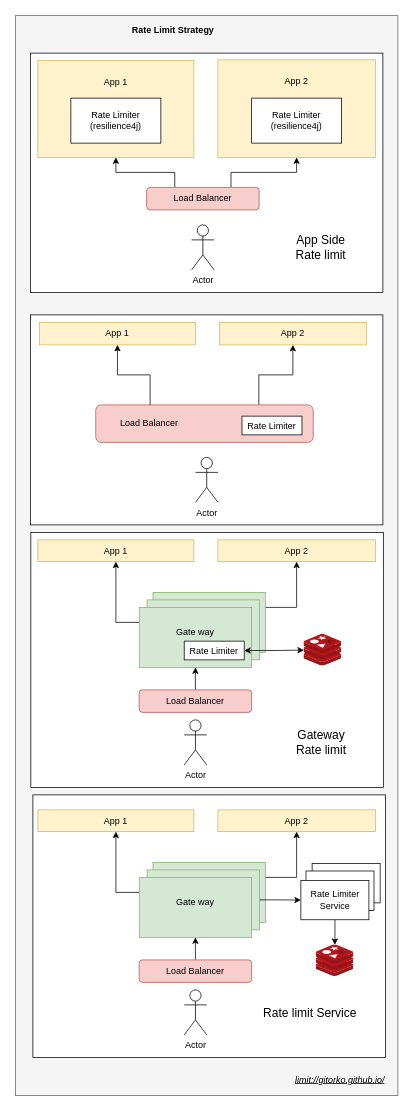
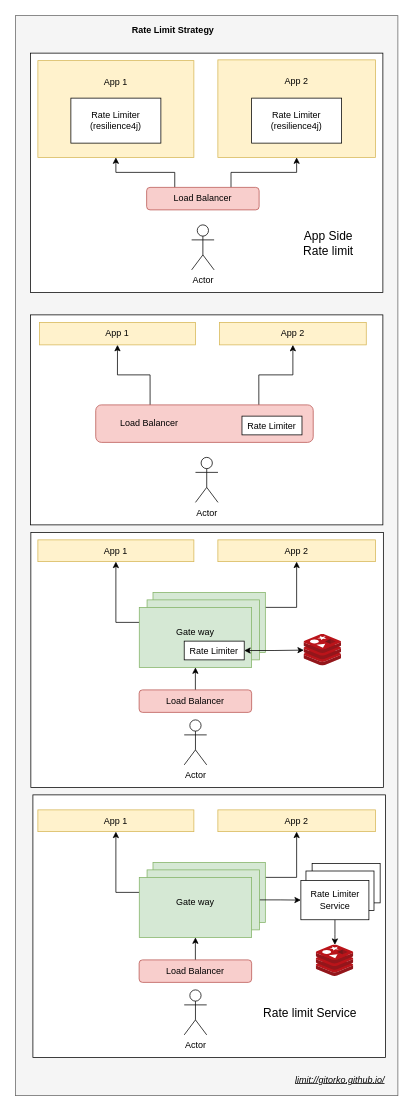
(321, 247) -> (329, 243)
(321, 742) -> none
